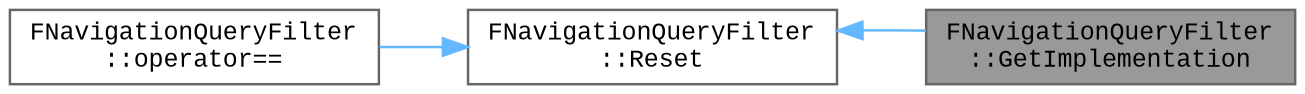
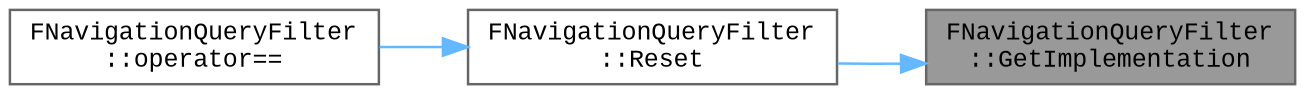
(894, 30) -> (869, 64)
